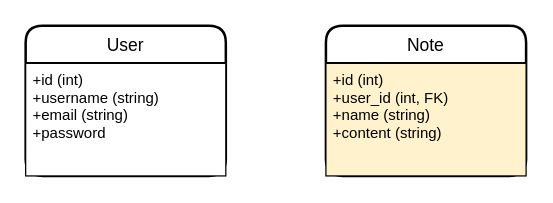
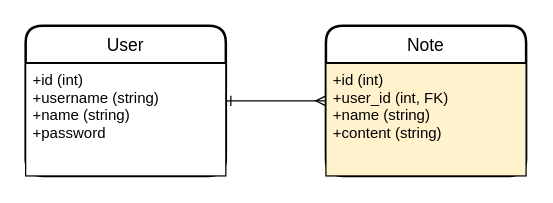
(64, 80) -> (64, 80)
none -> (275, 101)
